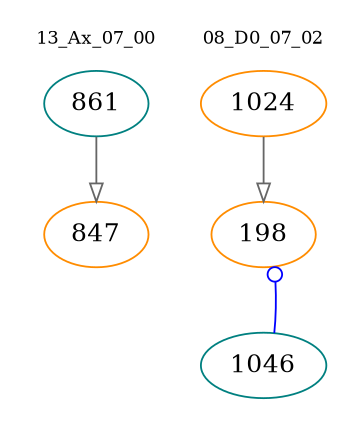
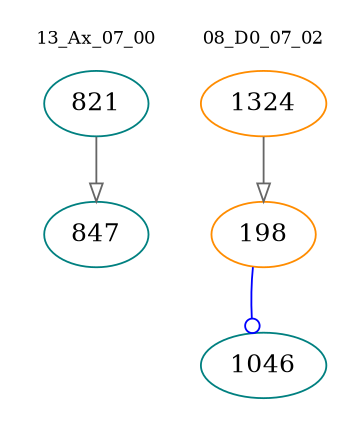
(96, 104) -> (96, 104)
(264, 104) -> (264, 104)
(96, 235) -> (96, 235)
(276, 308) -> (251, 293)
